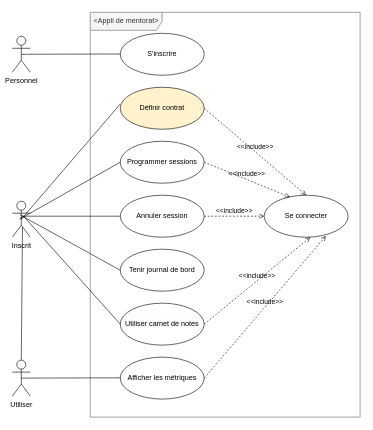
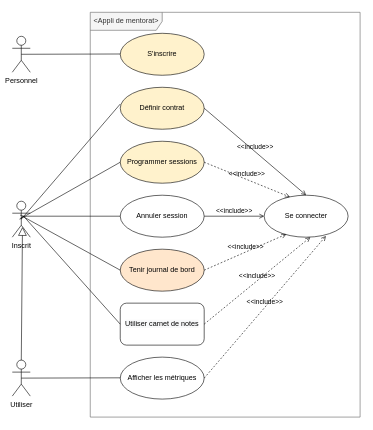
(162, 54) -> (162, 54)
(252, 149) -> (252, 149)
(162, 162) -> (162, 162)
(234, 216) -> (234, 216)
(22, 234) -> (22, 237)
none -> (245, 253)
(162, 270) -> (162, 270)
(162, 324) -> (162, 324)
